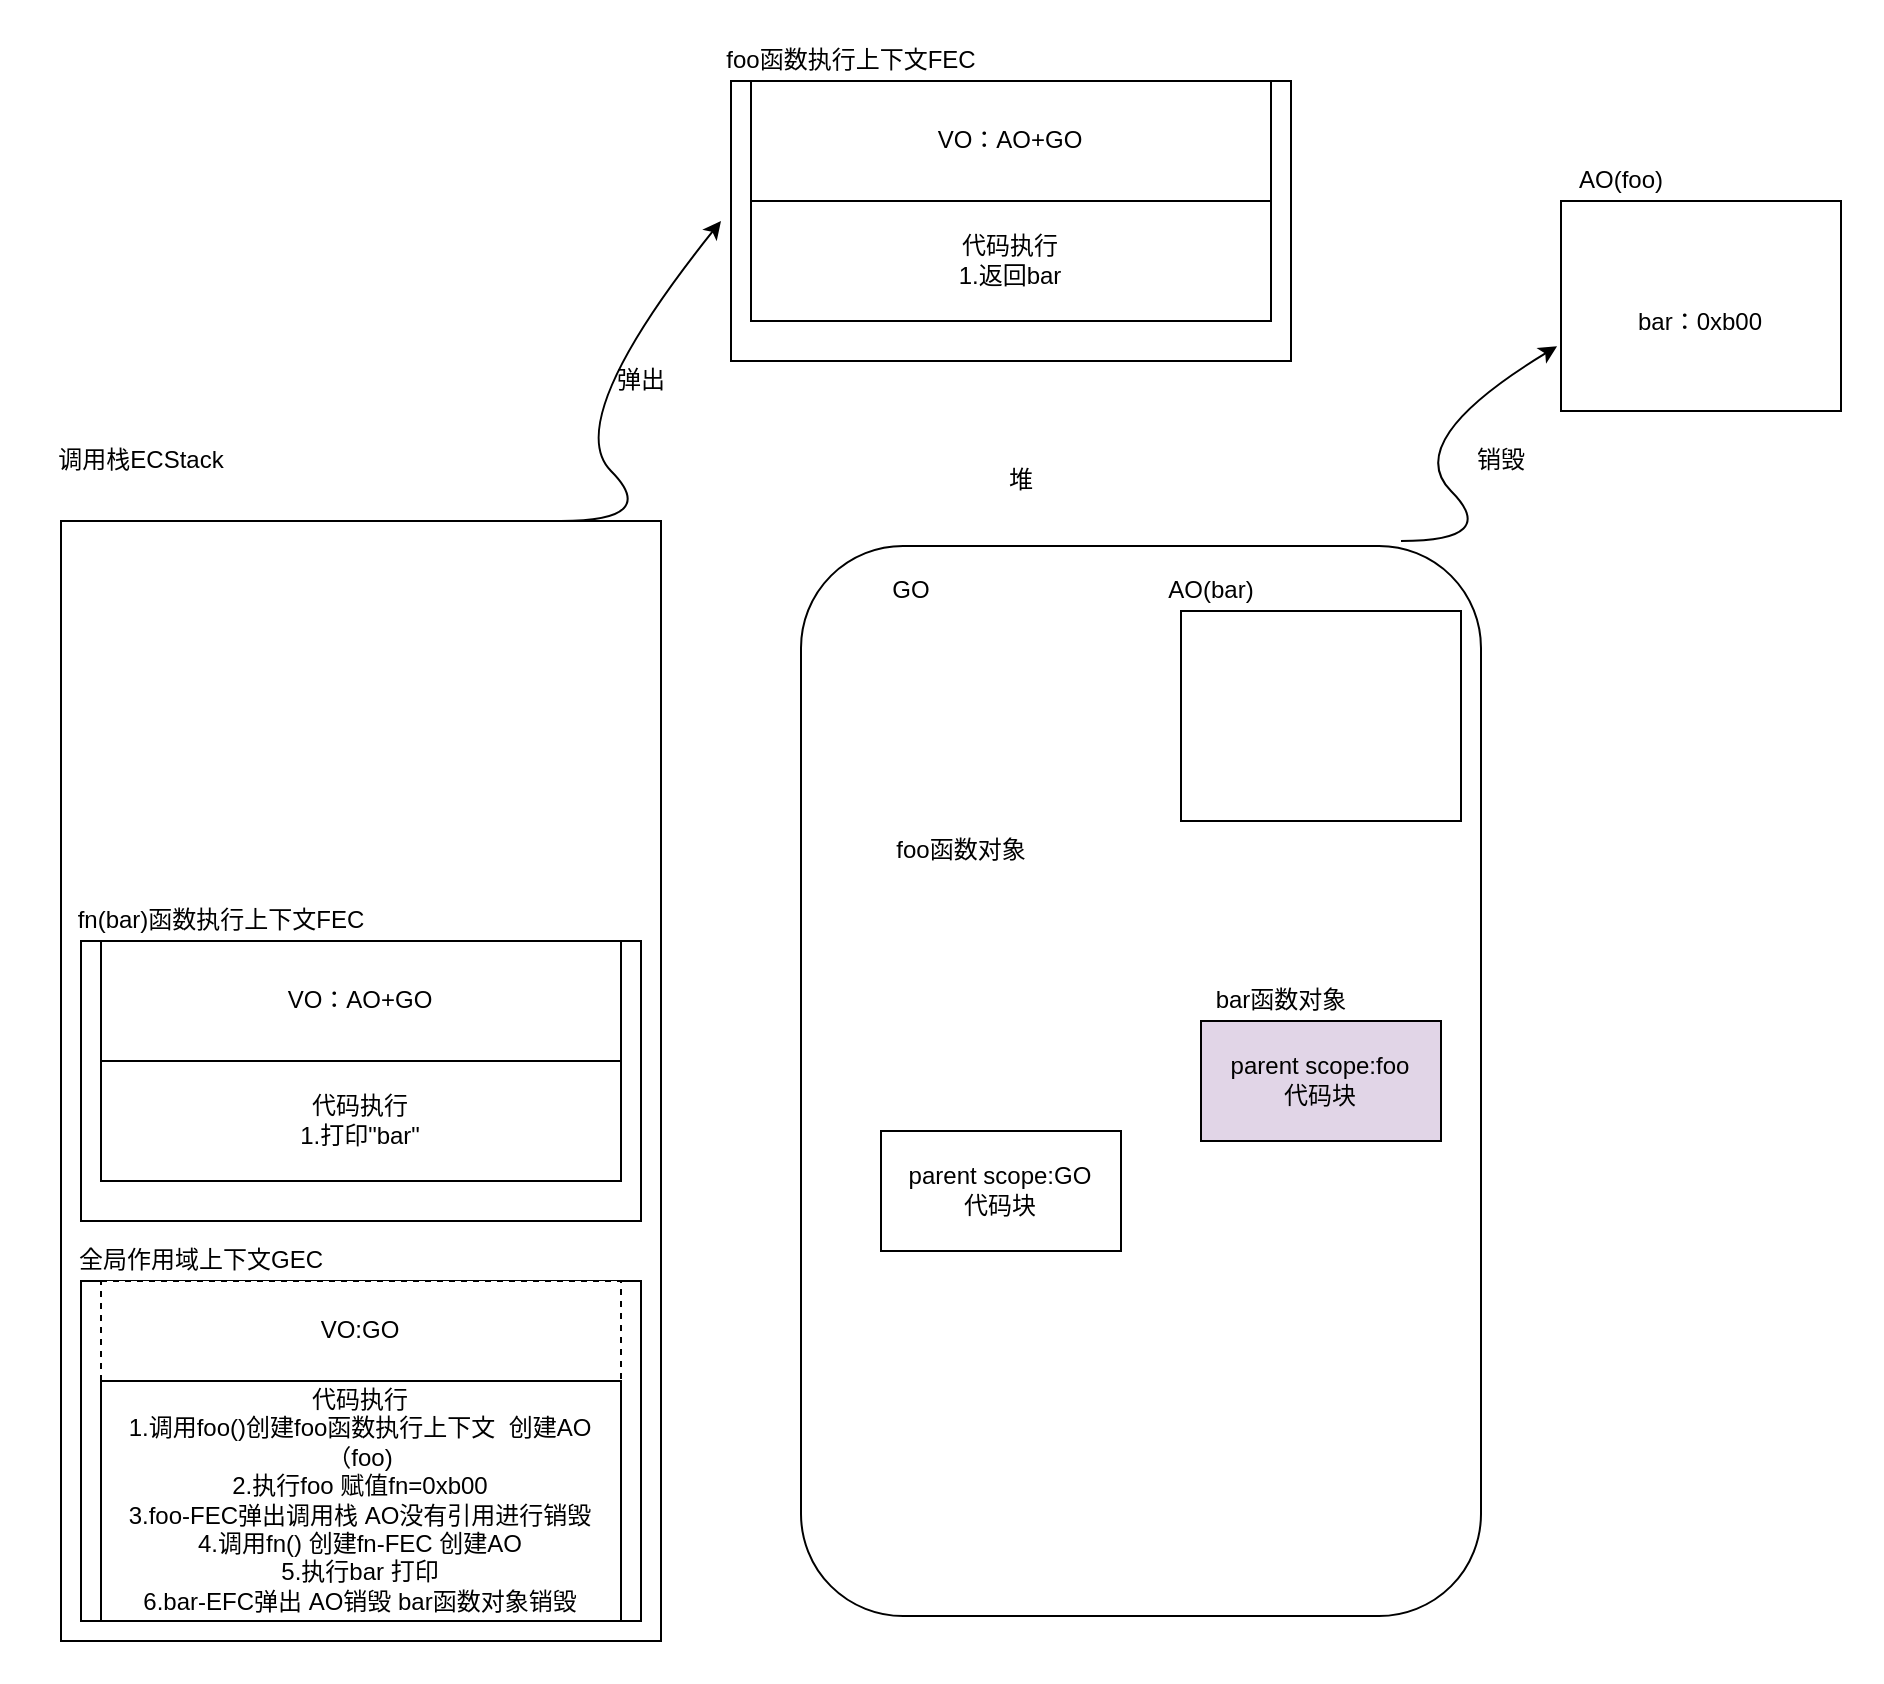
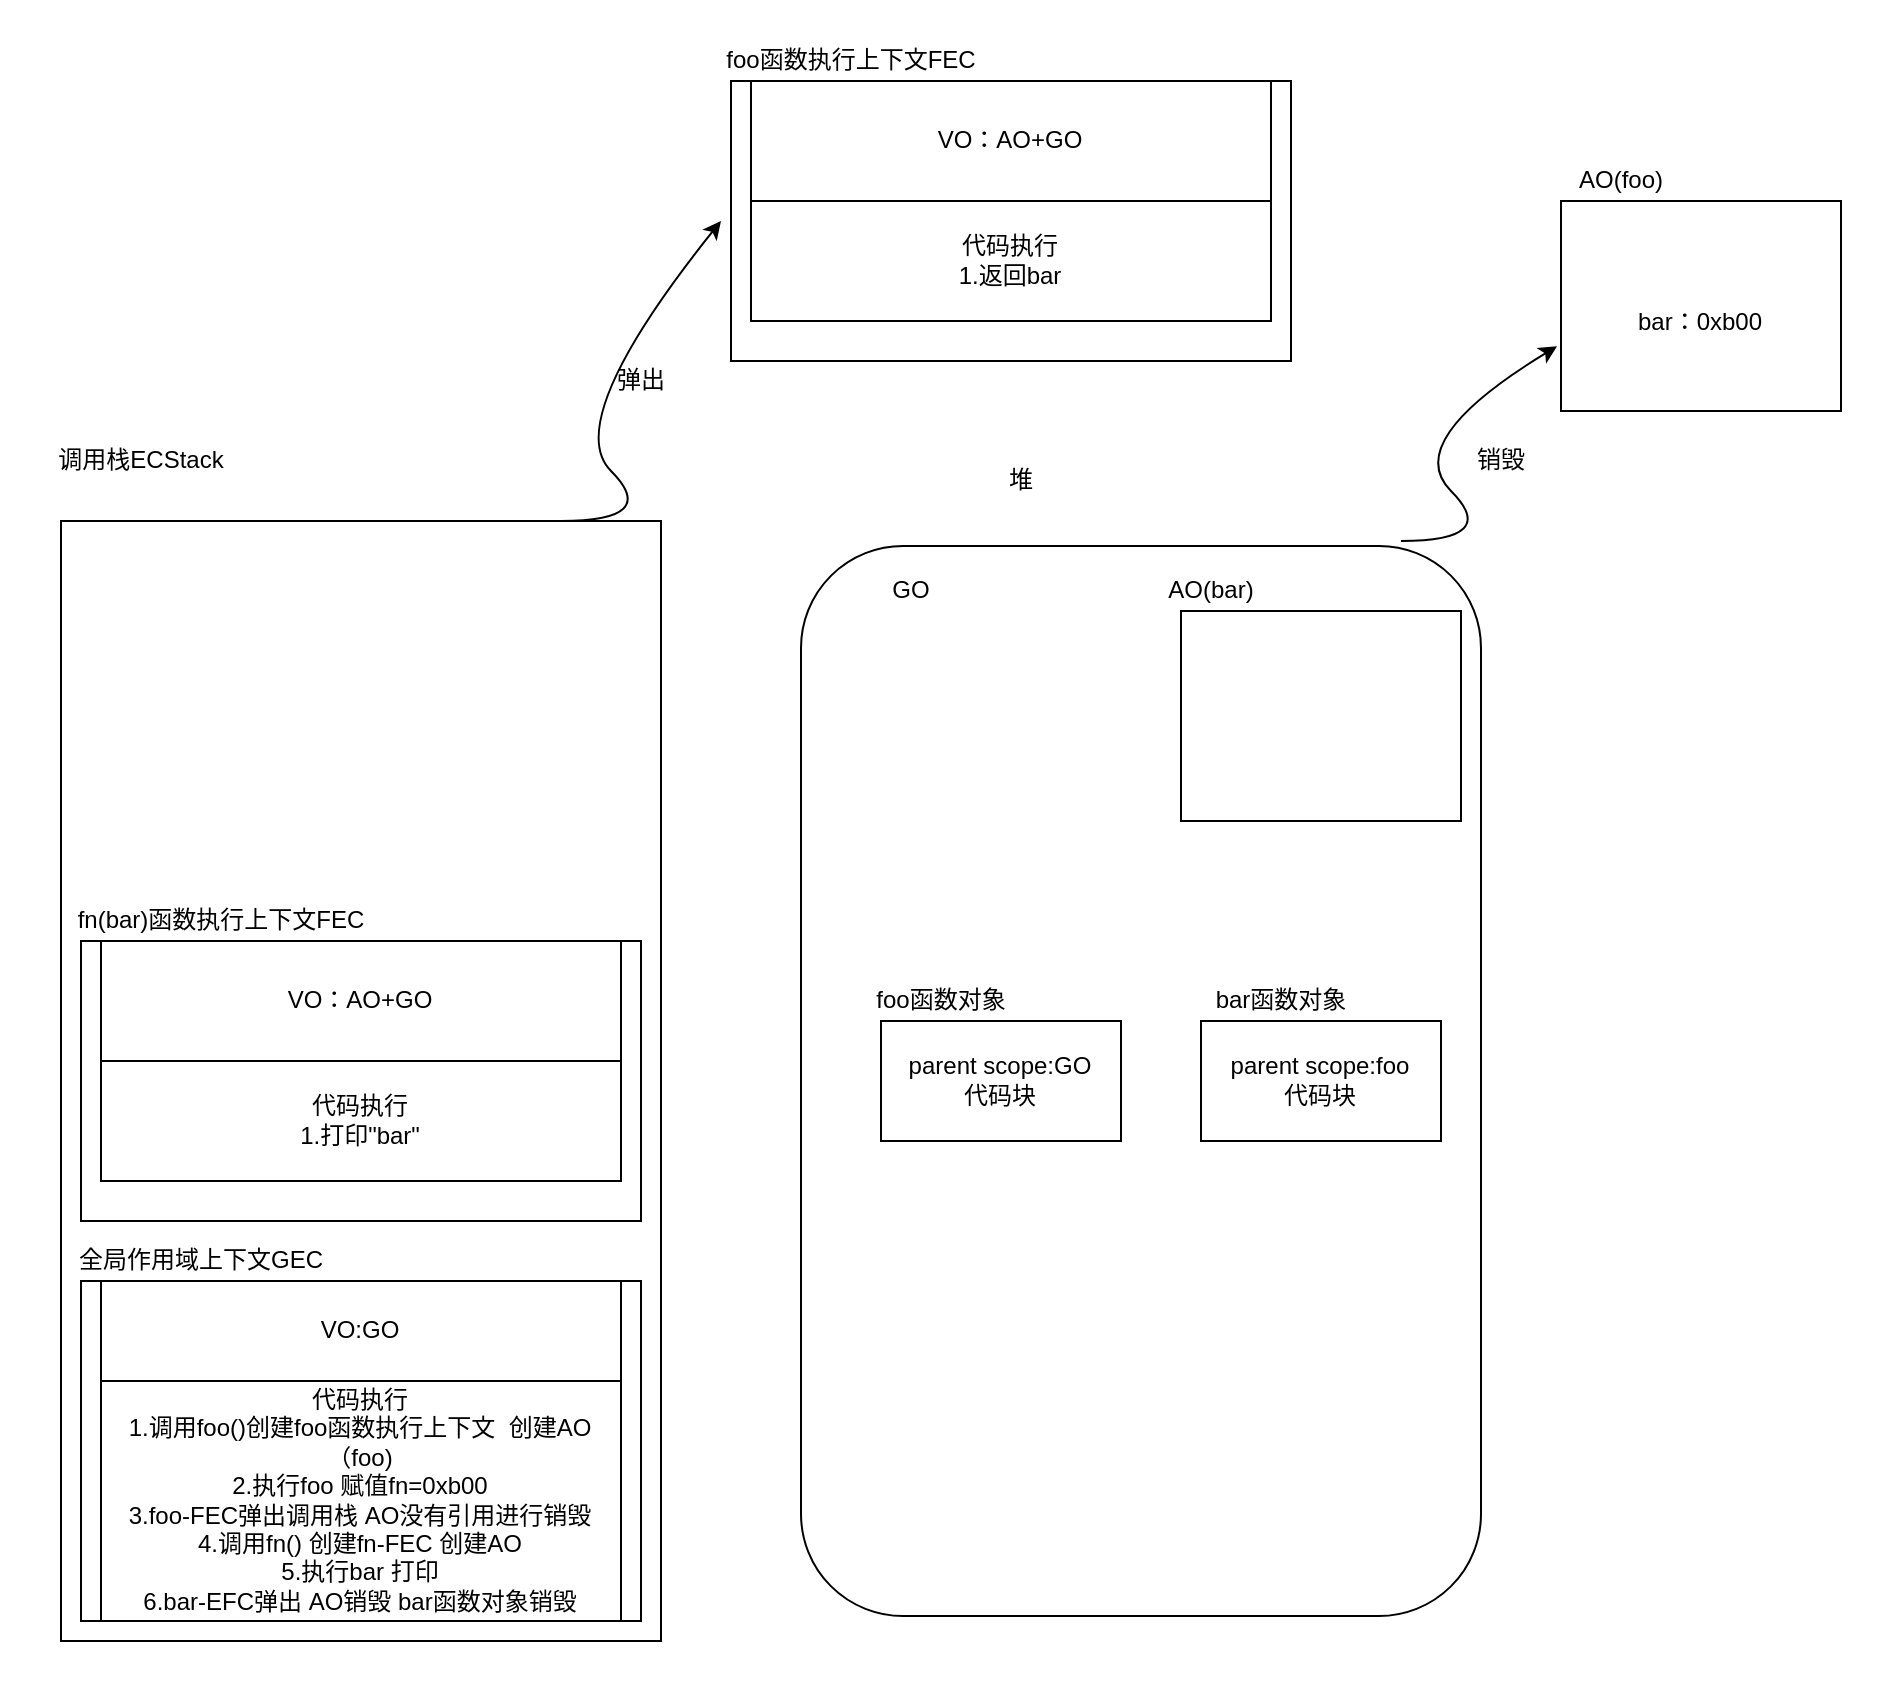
(961, 851) -> (941, 1001)
(1321, 1081) -> (1321, 1081)
(1001, 1191) -> (1001, 1081)
(361, 1331) -> (361, 1331)
